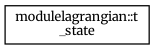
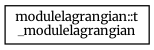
(77, 25) -> (77, 25)
